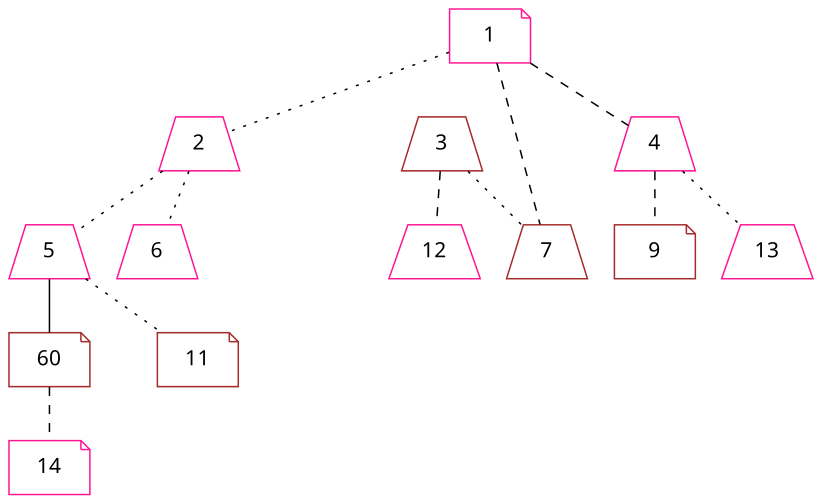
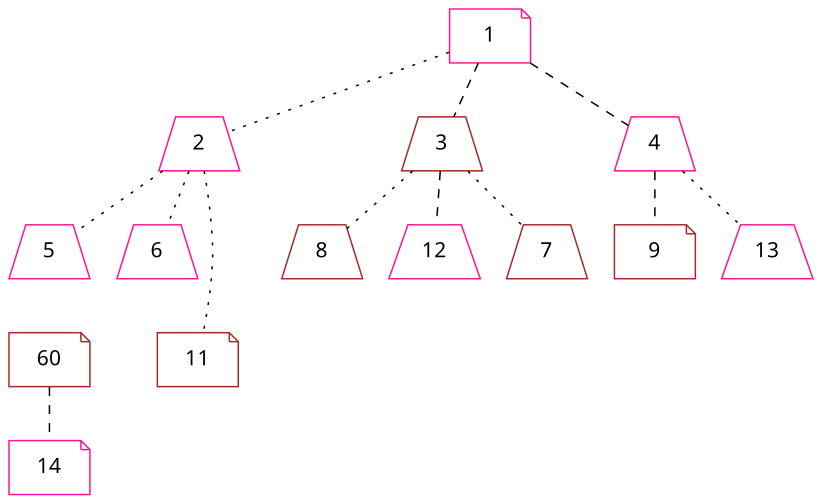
(519, 144) -> (466, 90)
none -> (322, 252)
(49, 306) -> none
(124, 306) -> (213, 252)
